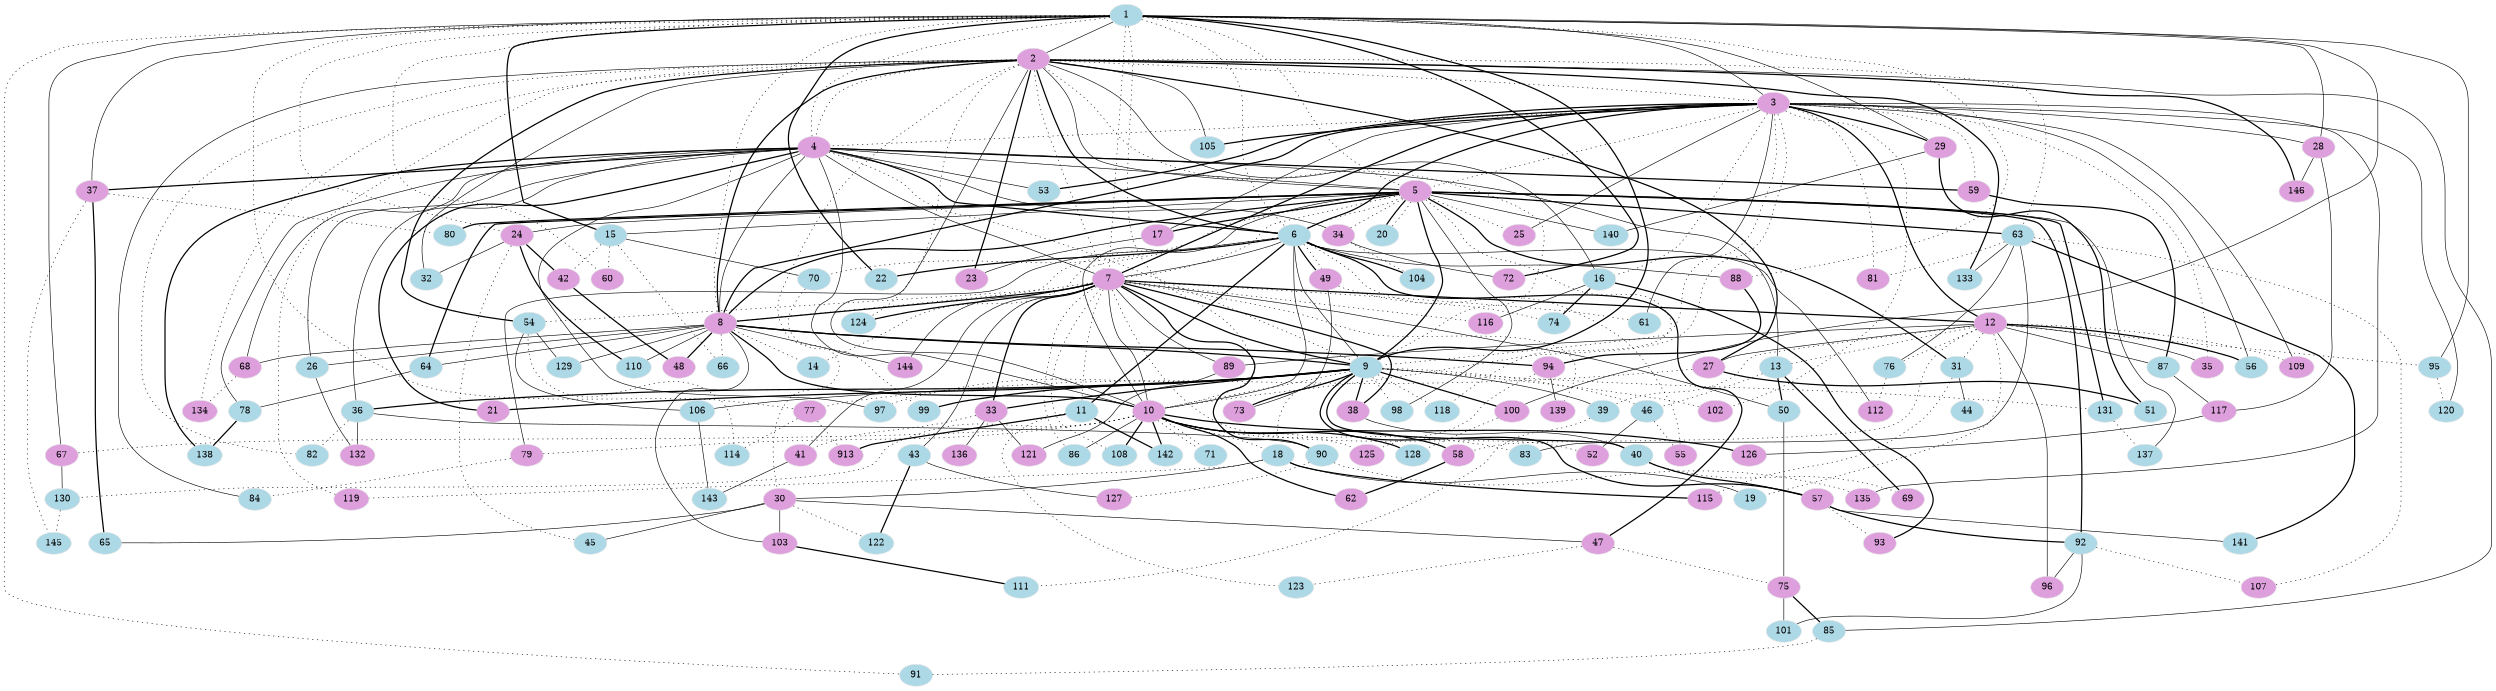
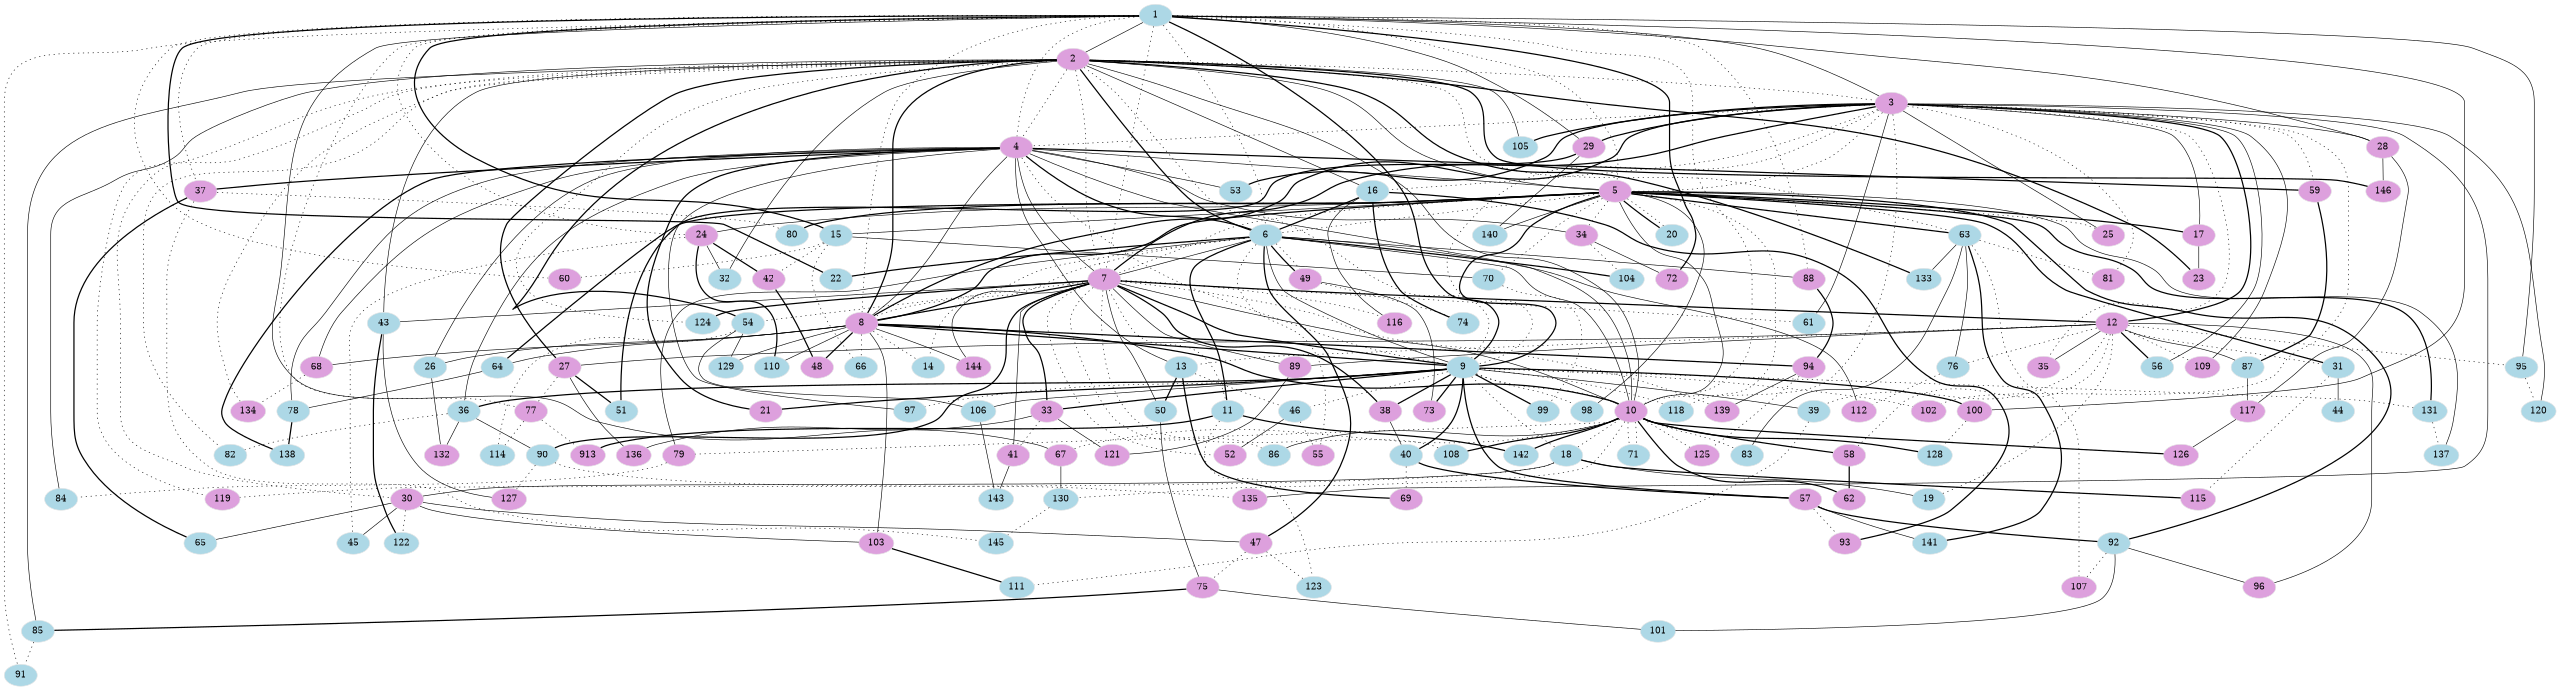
(341, 37) -> (598, 19)
none -> (476, 92)
(1522, 134) -> (1299, 221)
none -> (594, 415)
